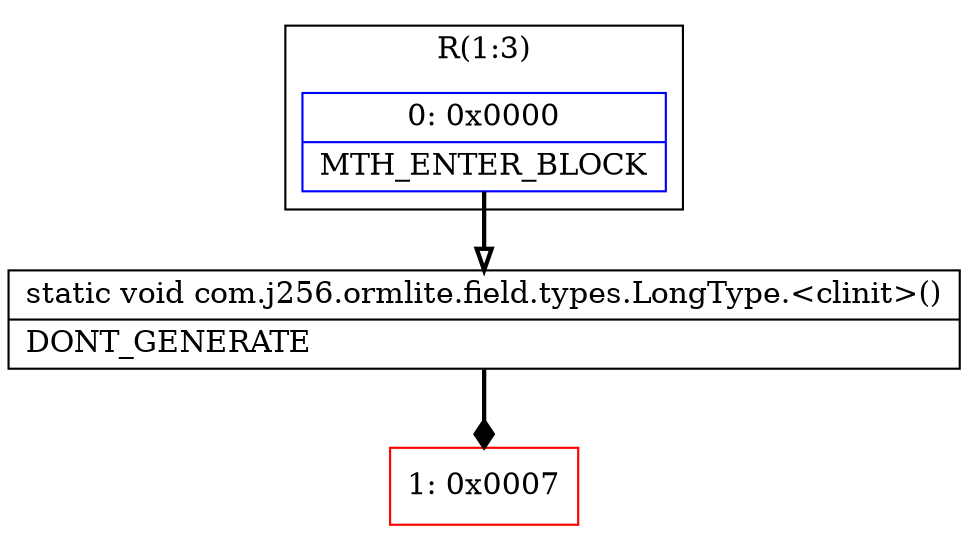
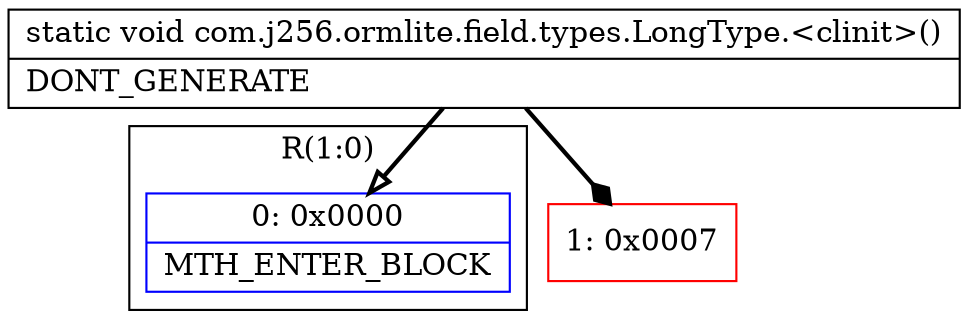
(484, 50) -> (328, 151)
(484, 223) -> (413, 142)
